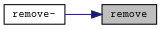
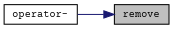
(35, 14) -> (41, 14)
